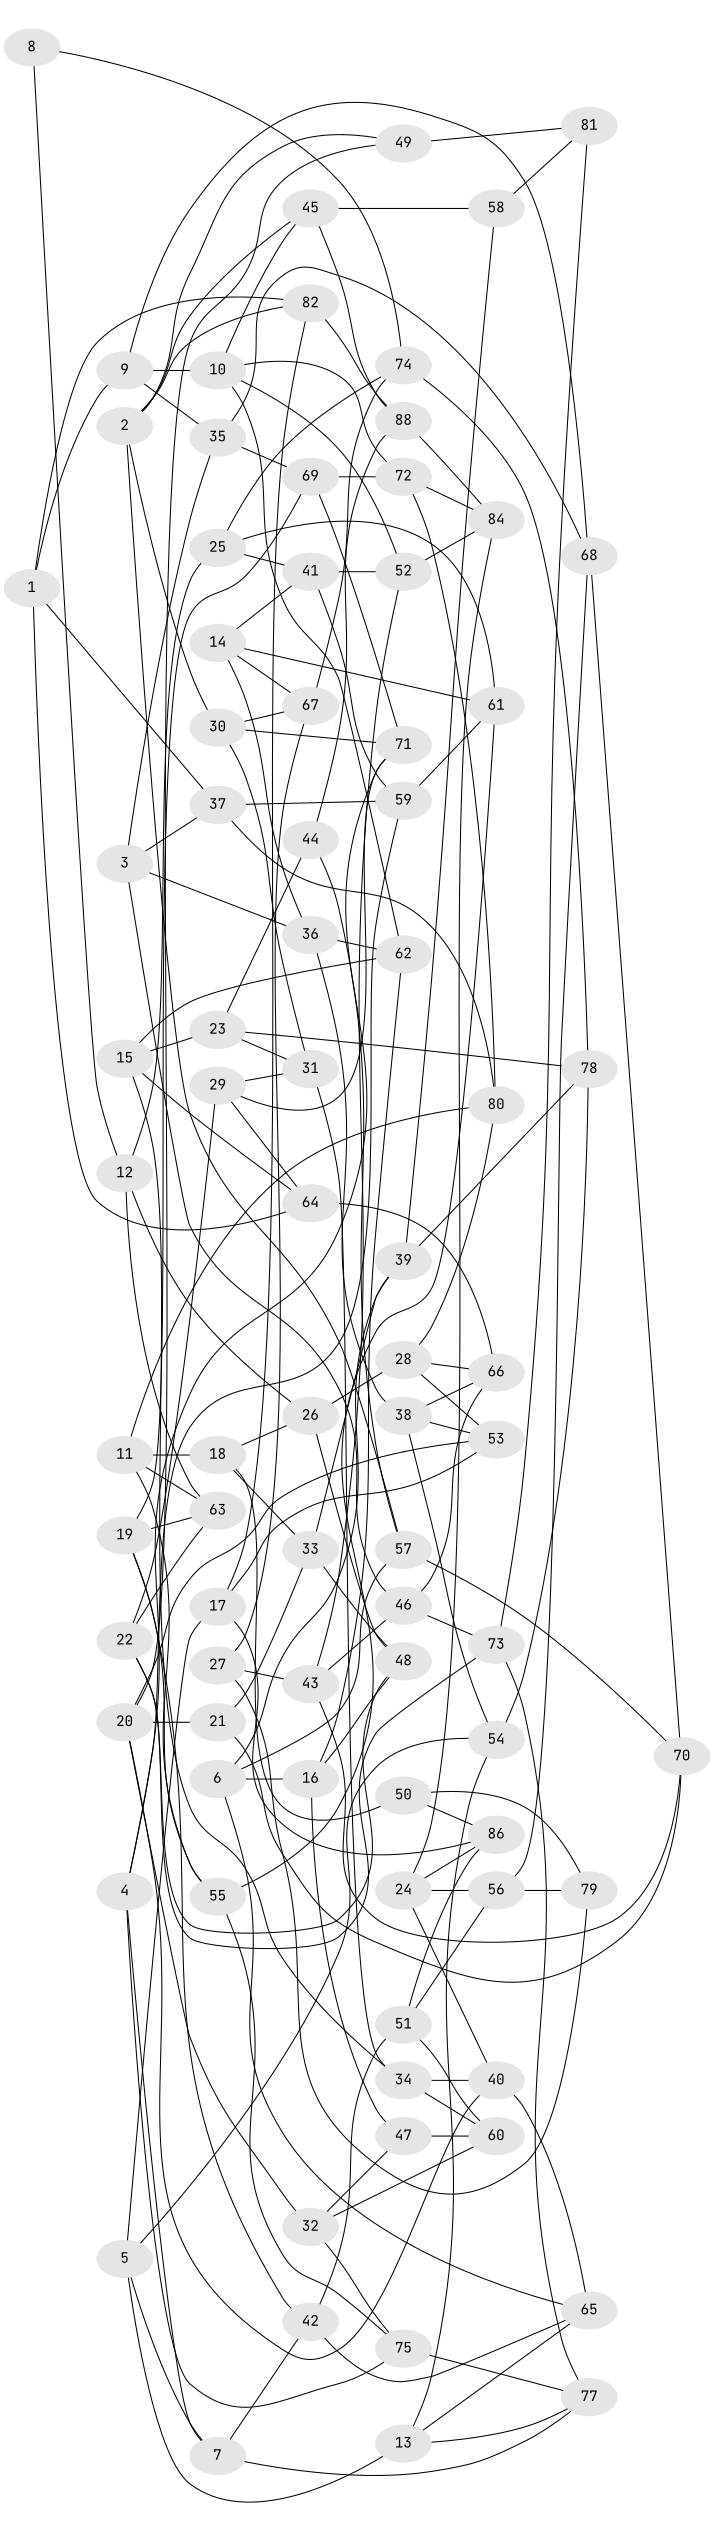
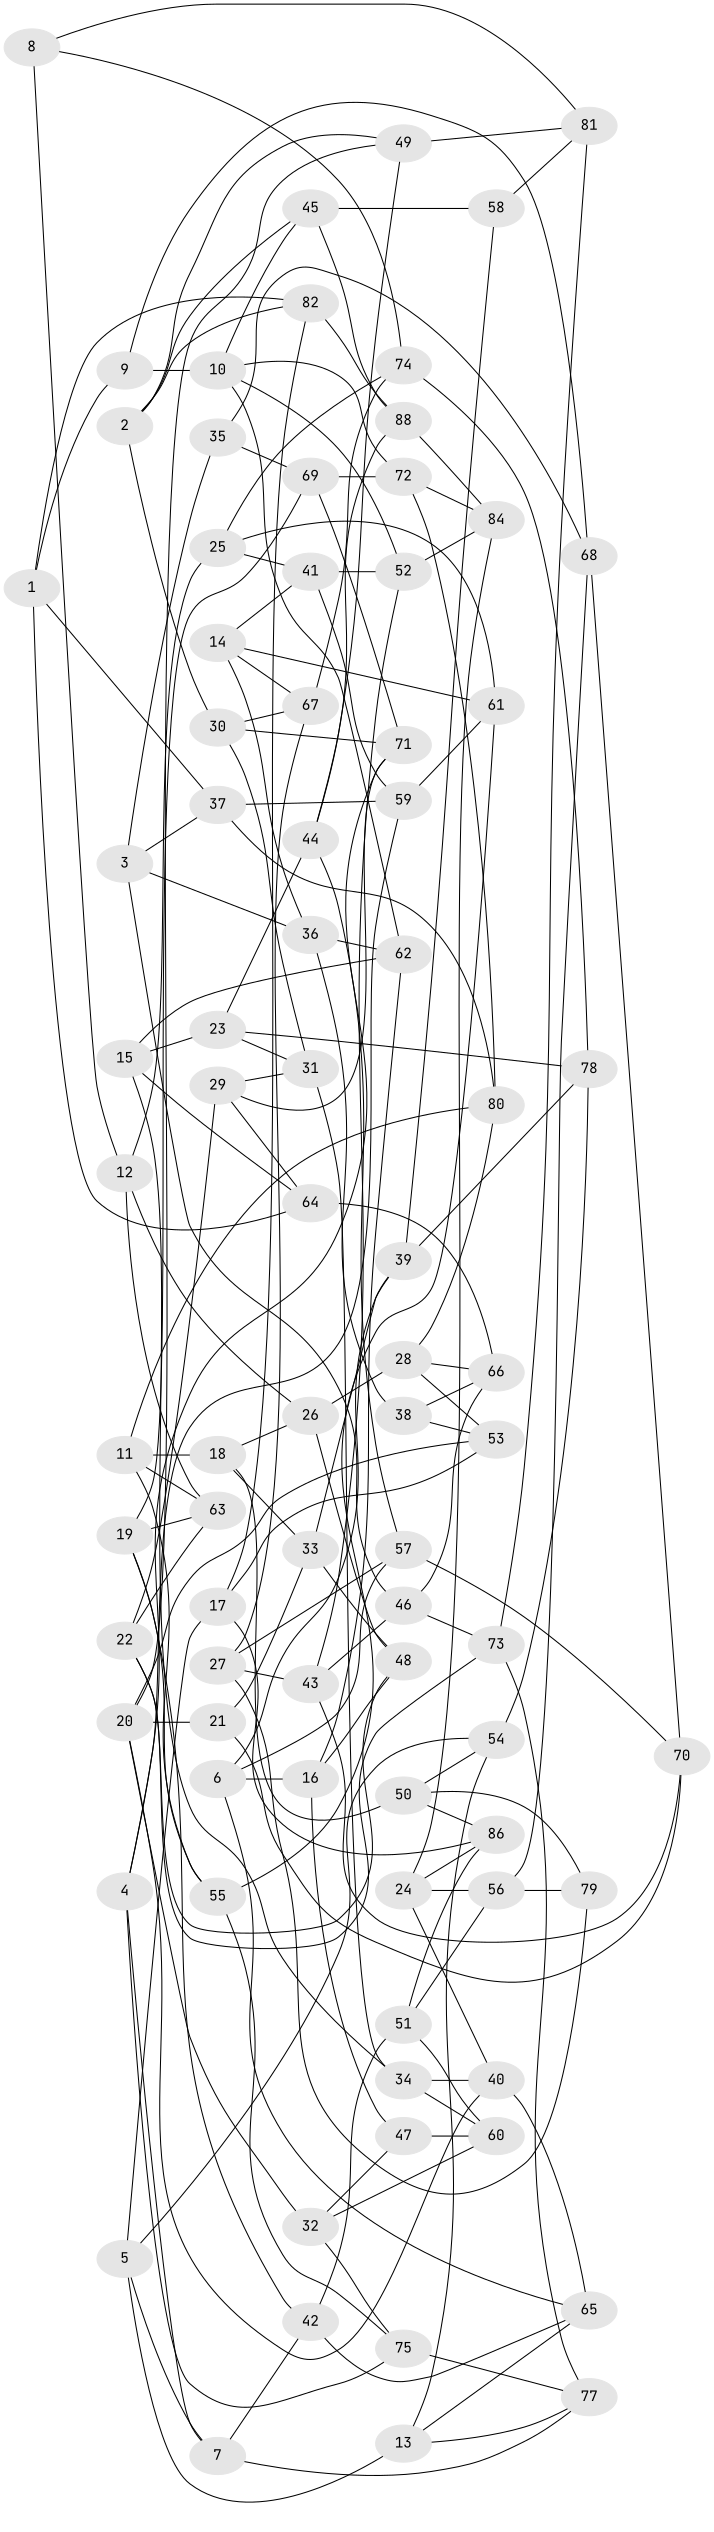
none -> (332, 4)
(171, 404) -> none
none -> (362, 509)
(181, 1072) -> (311, 1608)
(444, 1579) -> (450, 1768)
